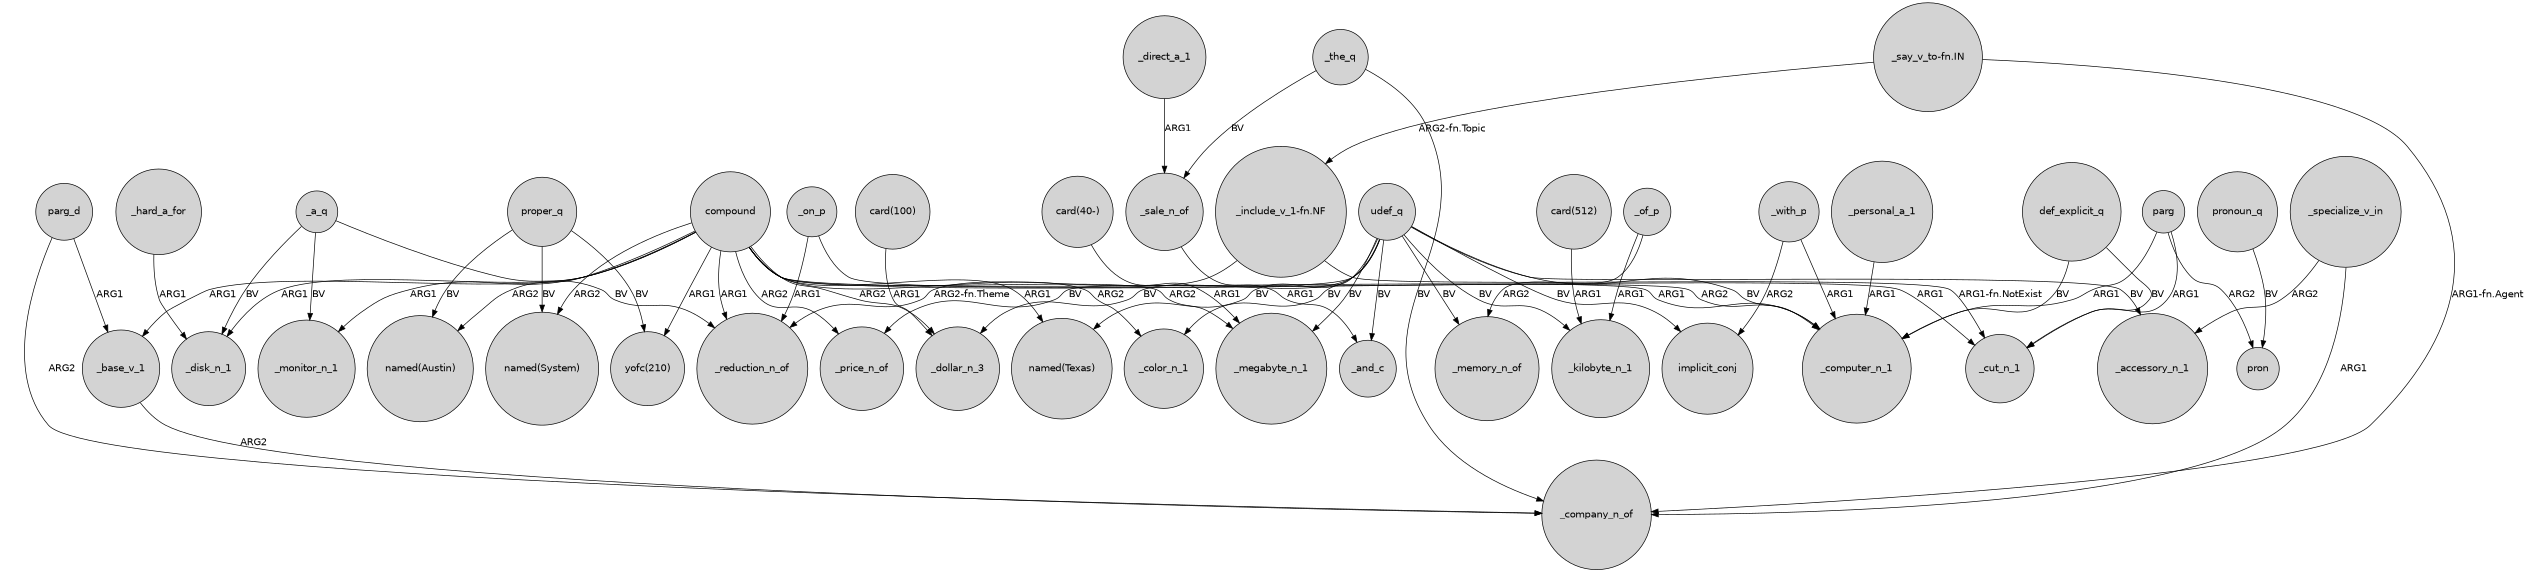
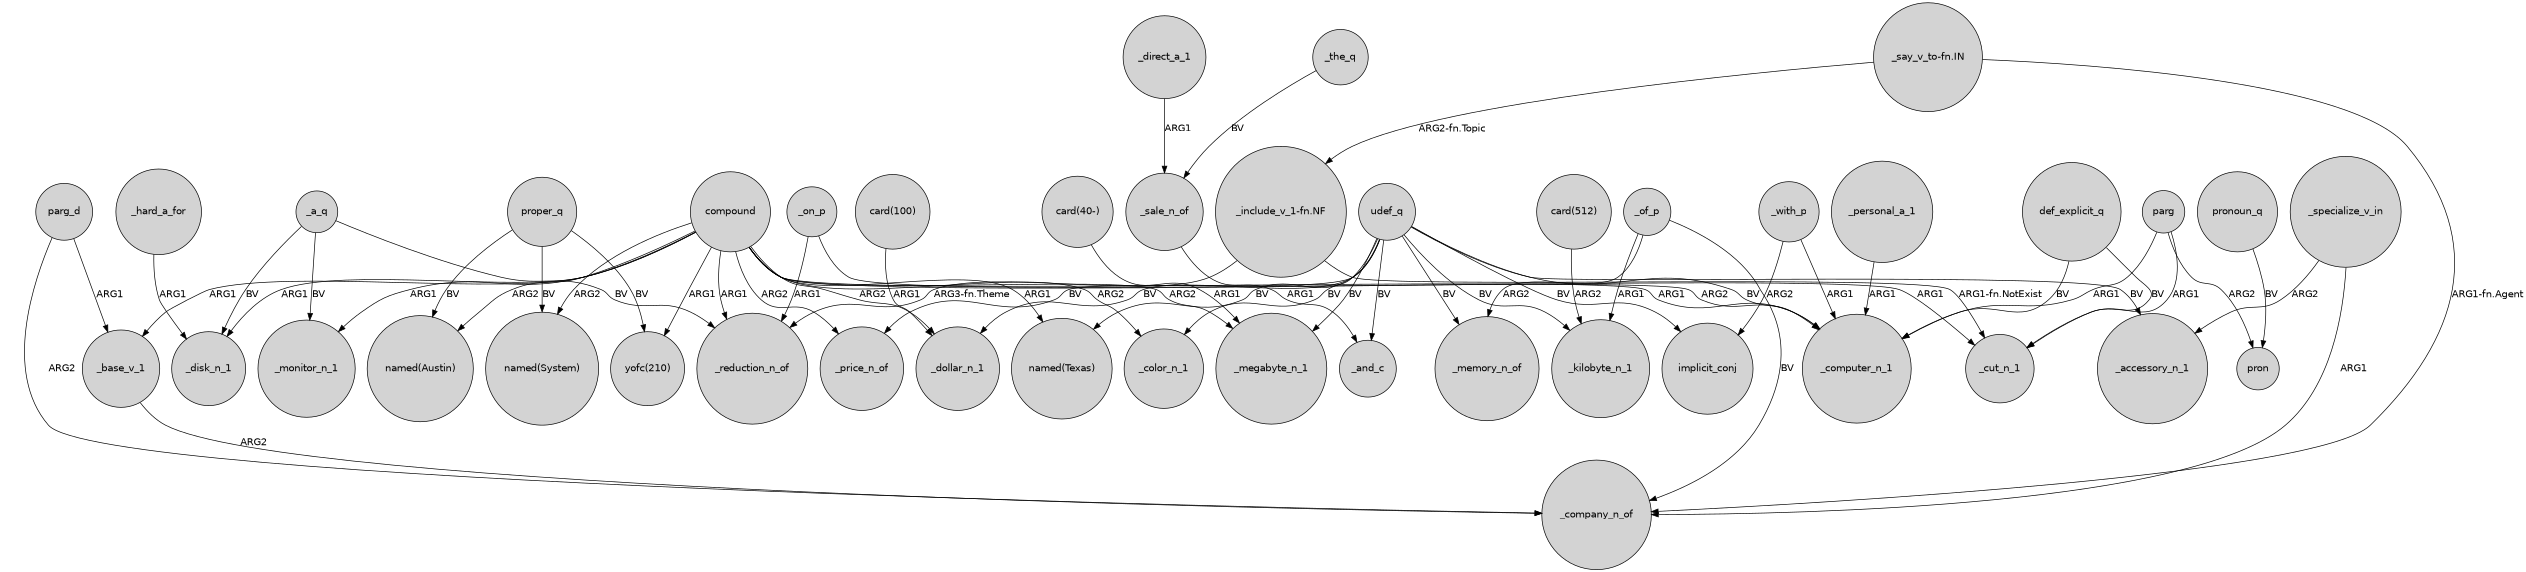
(972, 295) -> (972, 295)
(1588, 295) -> (1588, 295)
(1415, 300) -> (1780, 363)
(958, 369) -> (958, 369)
